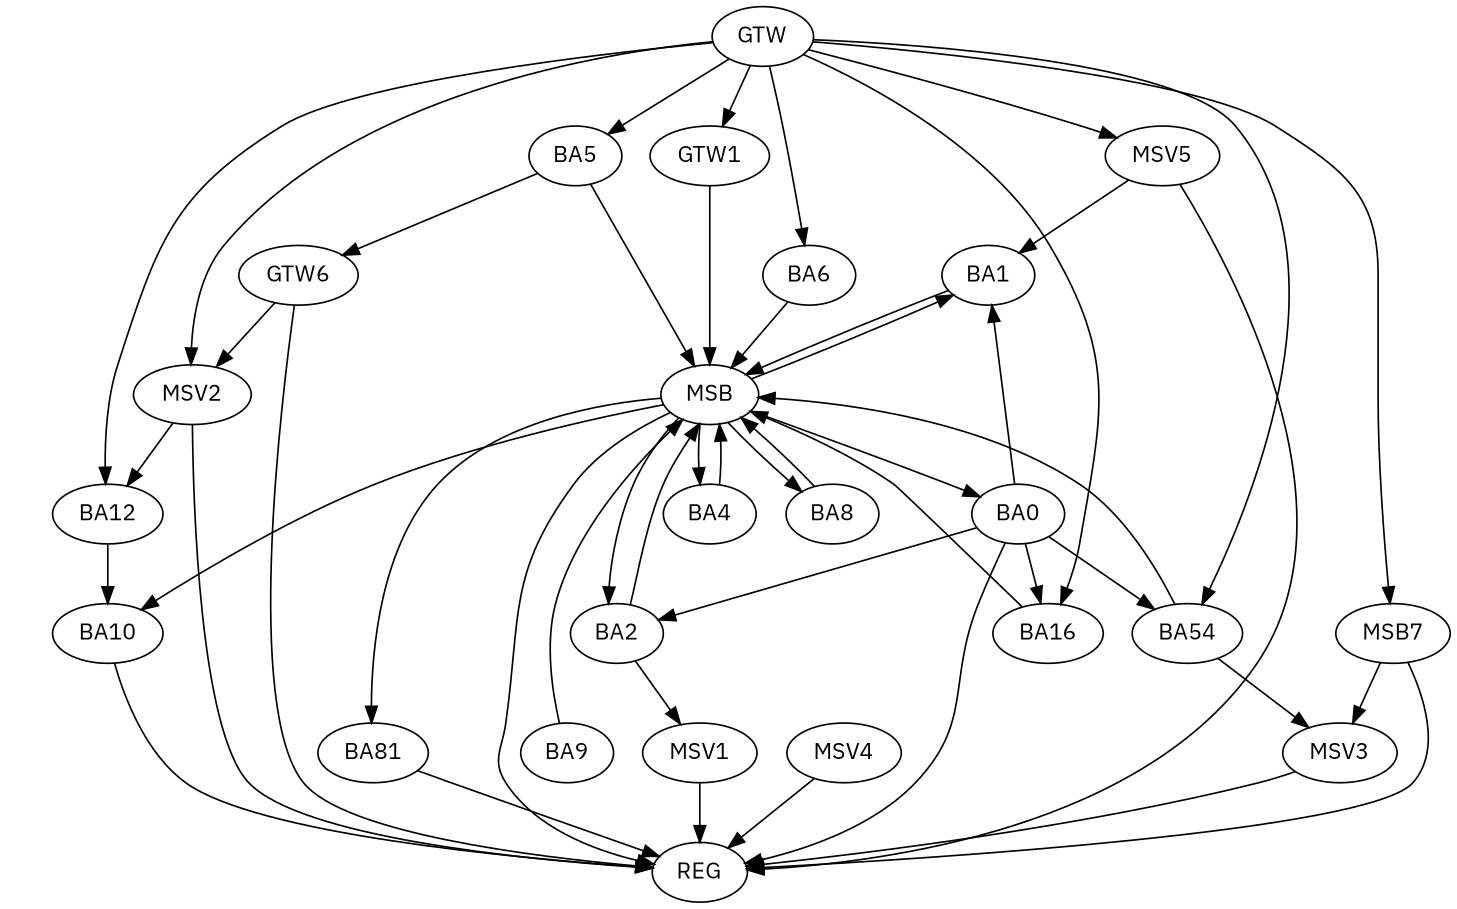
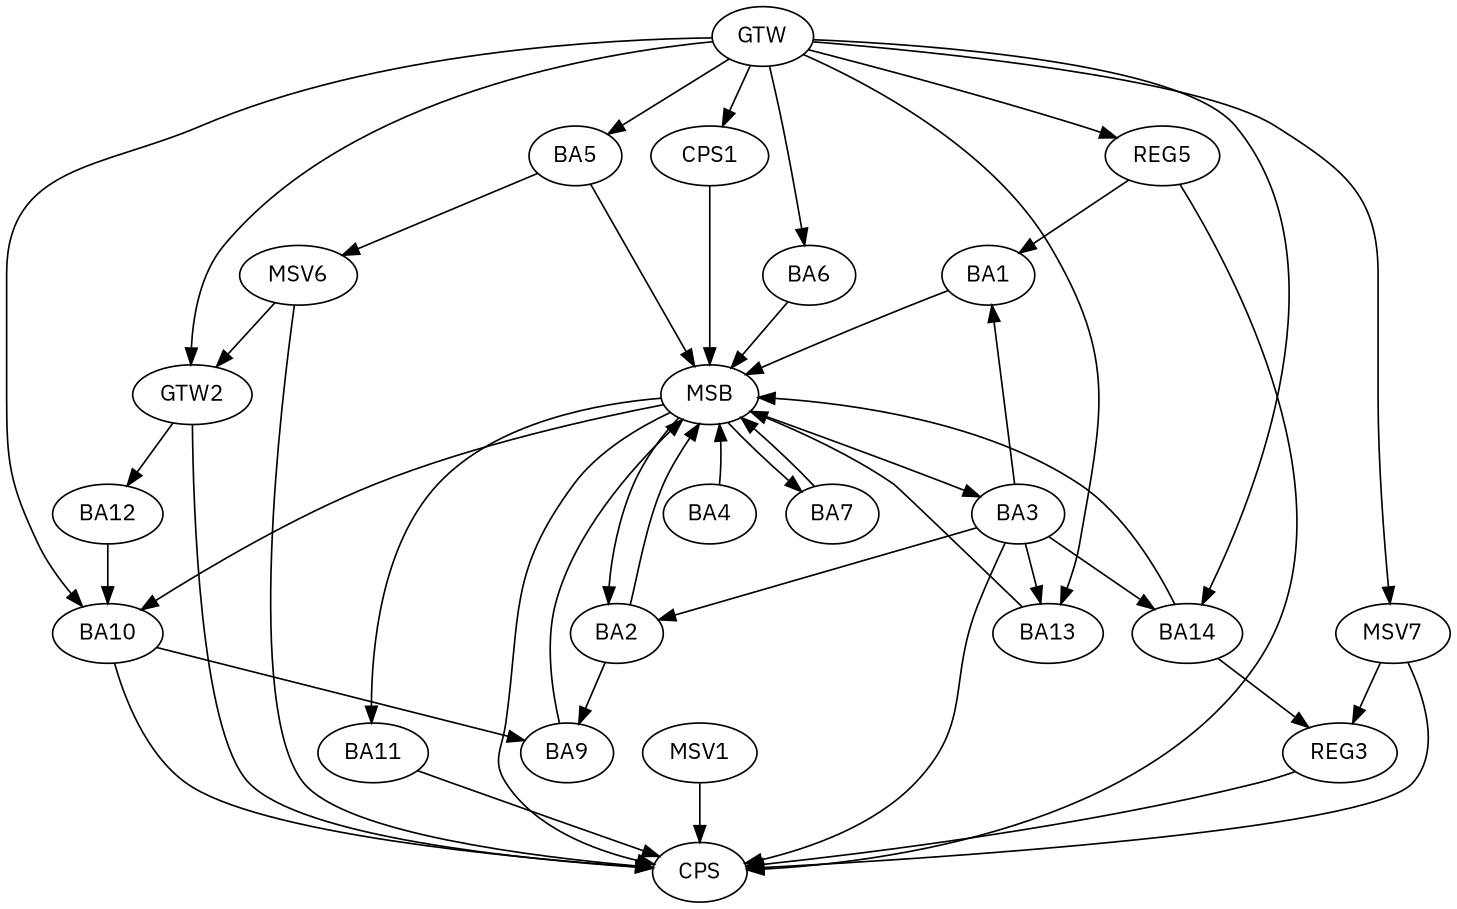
(299, 118) -> (164, 140)
(710, 156) -> (710, 156)
(1162, 156) -> (1162, 156)
(298, 275) -> (298, 275)
(845, 341) -> none
(192, 395) -> (192, 395)
(699, 446) -> none
(832, 514) -> (832, 514)
(1018, 514) -> (1018, 514)
(1048, 633) -> (1048, 633)
(1187, 633) -> (1187, 633)
(1393, 633) -> (1393, 633)
(653, 686) -> (595, 686)
none -> (332, 692)
(373, 753) -> (373, 753)
(844, 753) -> none
(1340, 753) -> (1340, 753)
(700, 872) -> (700, 872)
